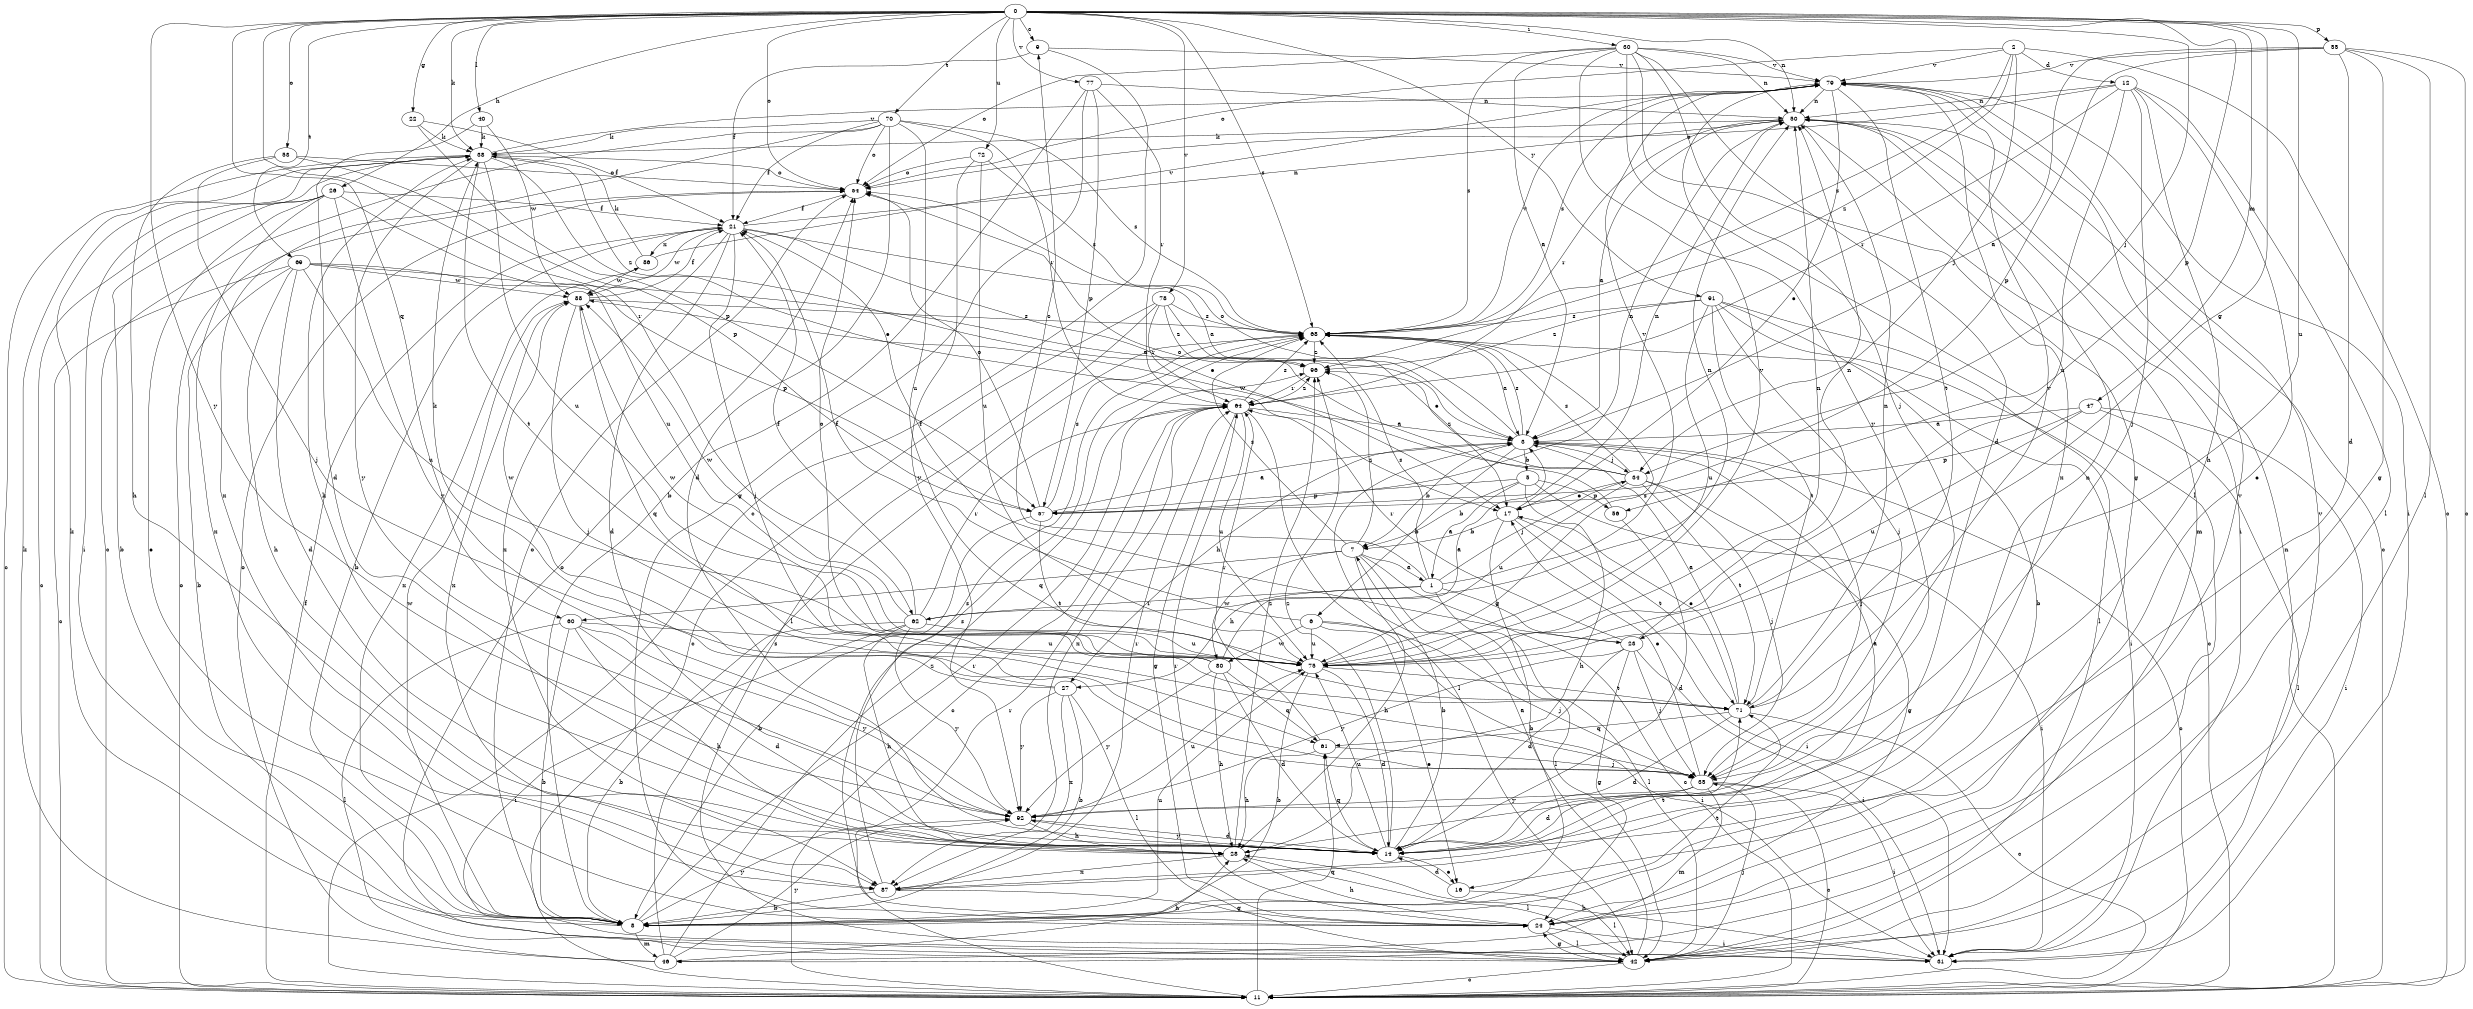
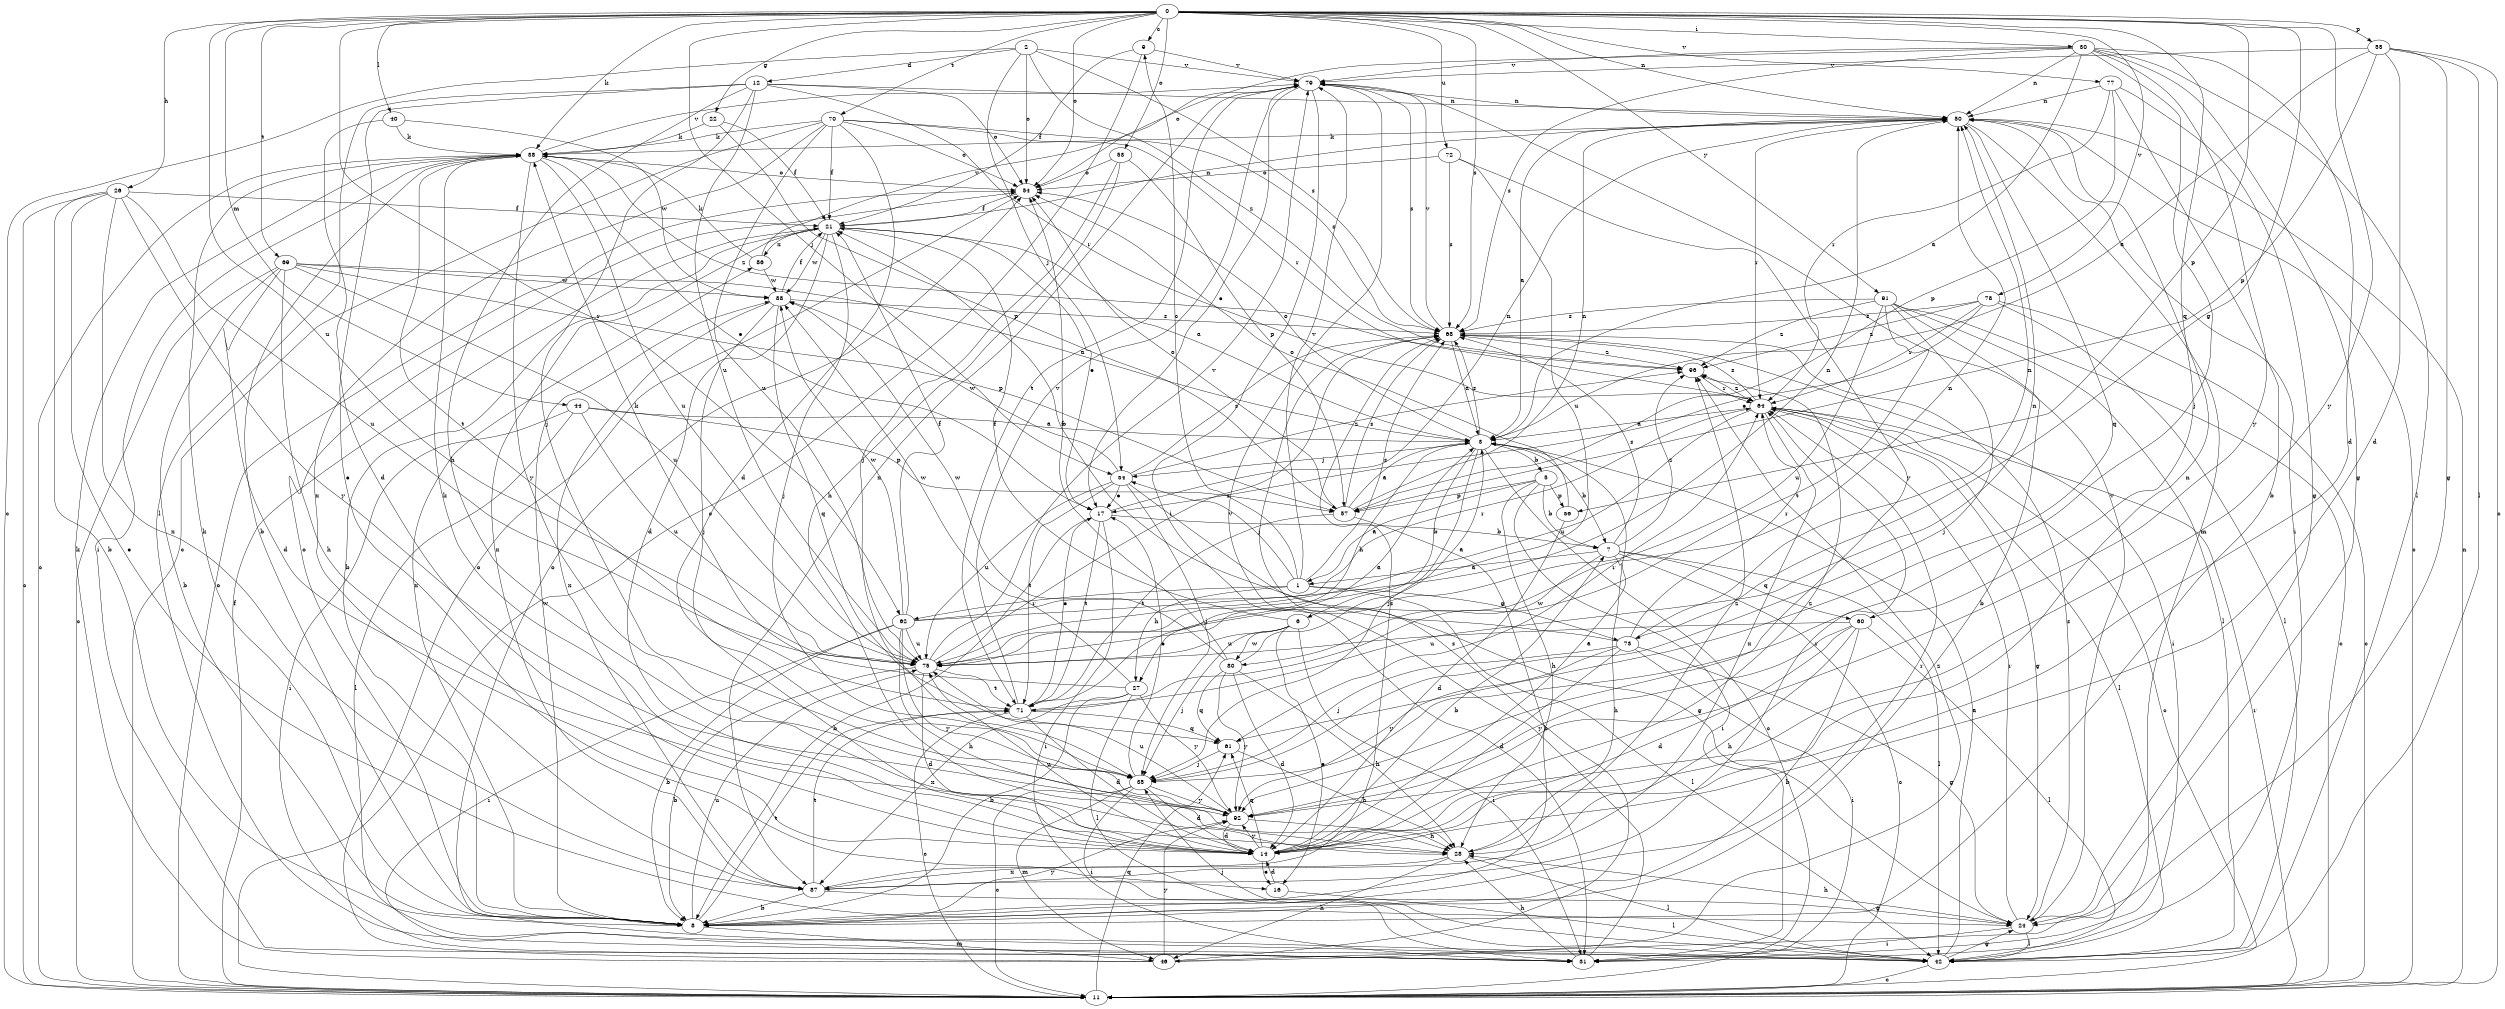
(2090, 406) -> (578, 406)
none -> (282, 586)
none -> (1866, 587)
(1632, 644) -> (1628, 644)
(946, 940) -> (1293, 916)
